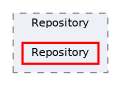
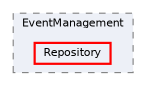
(61, 24) -> (73, 24)
